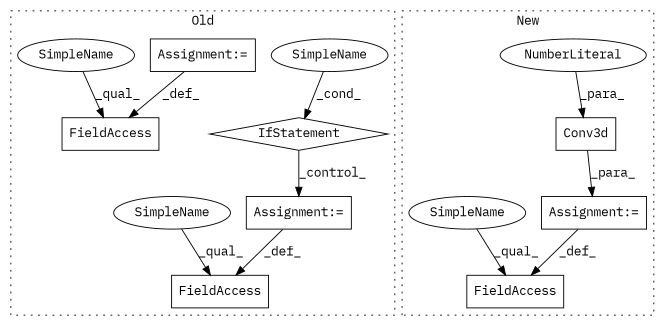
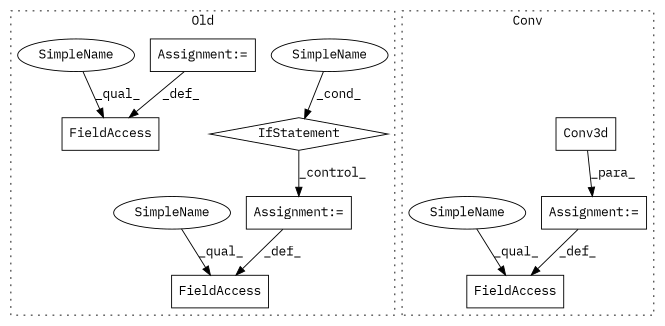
(528, 21) -> (528, 21)
(573, 55) -> none
